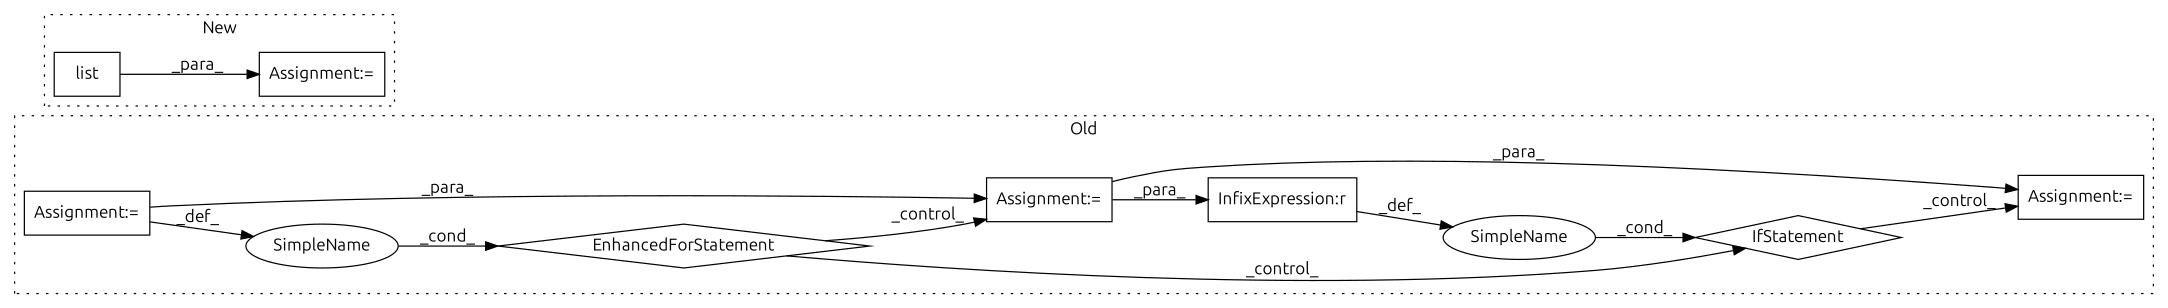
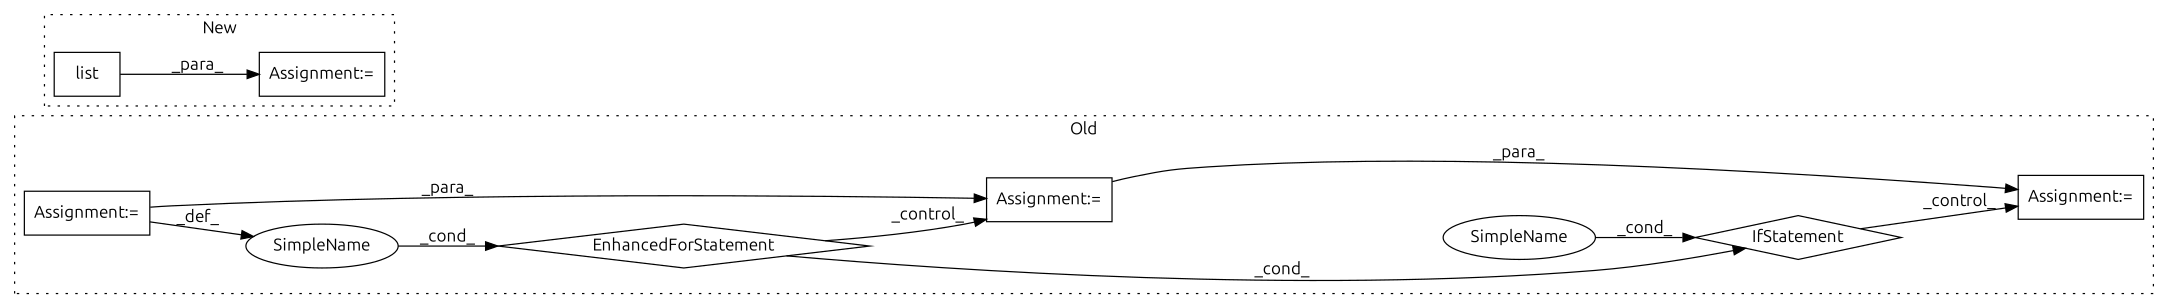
(1282, 200) -> none
(1282, 270) -> (1282, 270)
